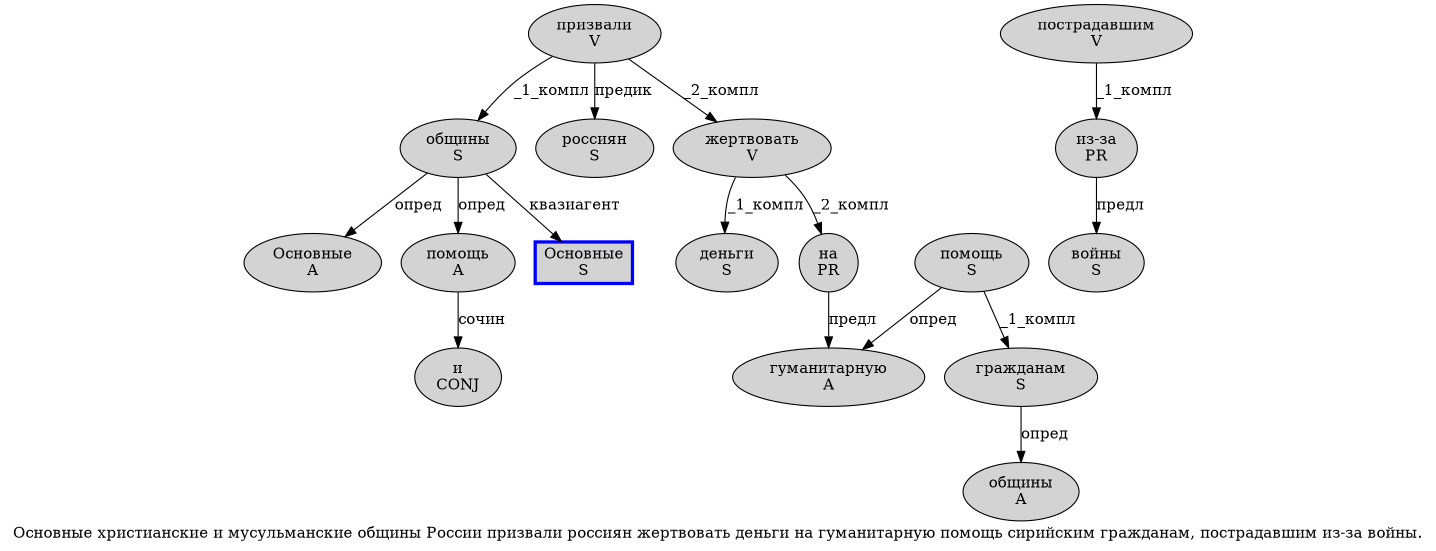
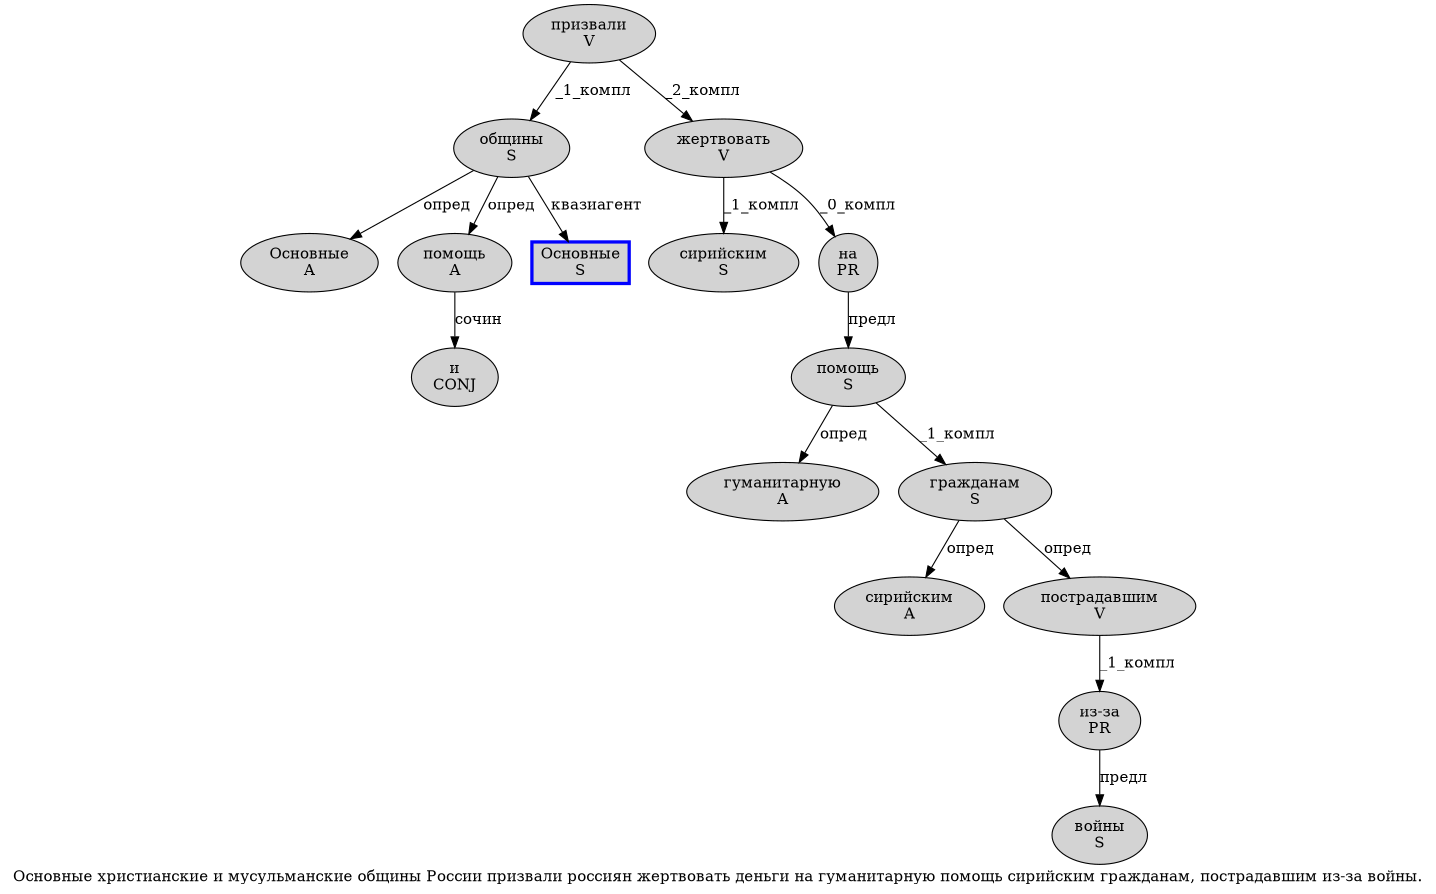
(595, 148) -> none
(852, 205) -> (858, 205)
(727, 263) -> (724, 263)
(829, 314) -> (848, 314)
(1021, 492) -> (910, 606)
none -> (1033, 545)
